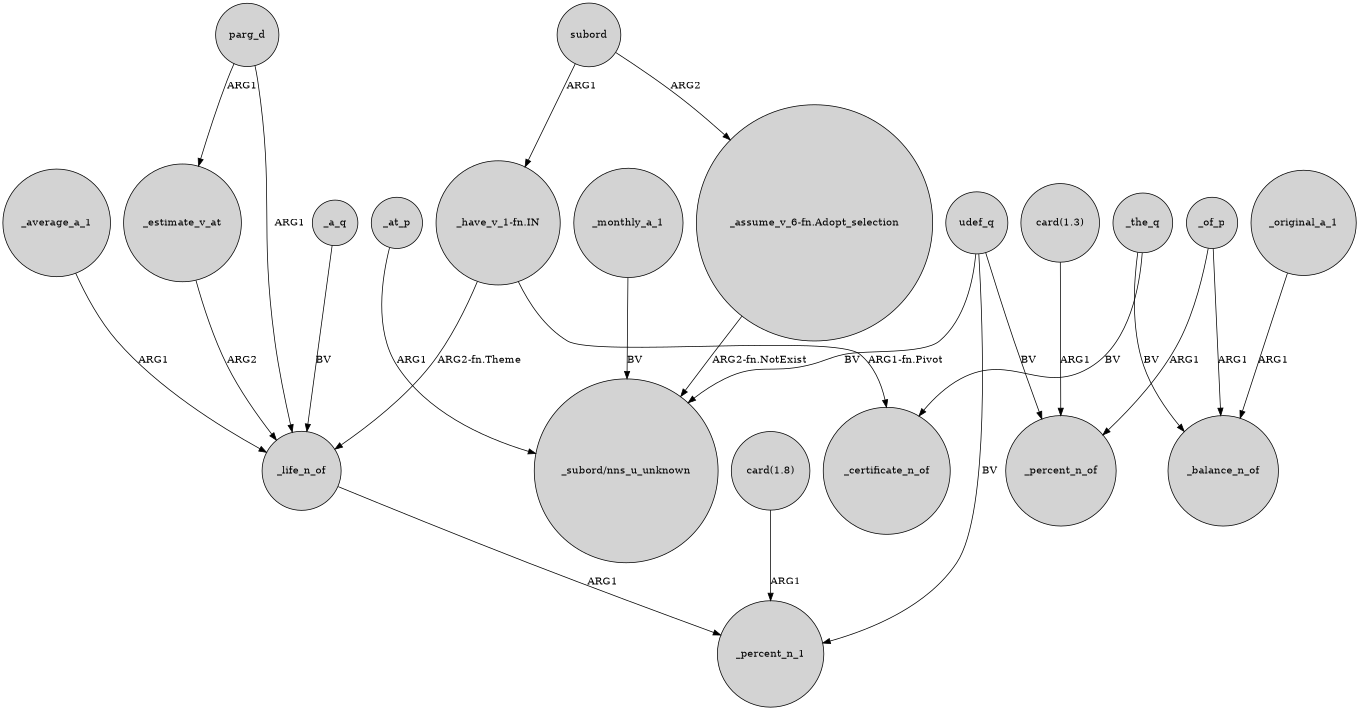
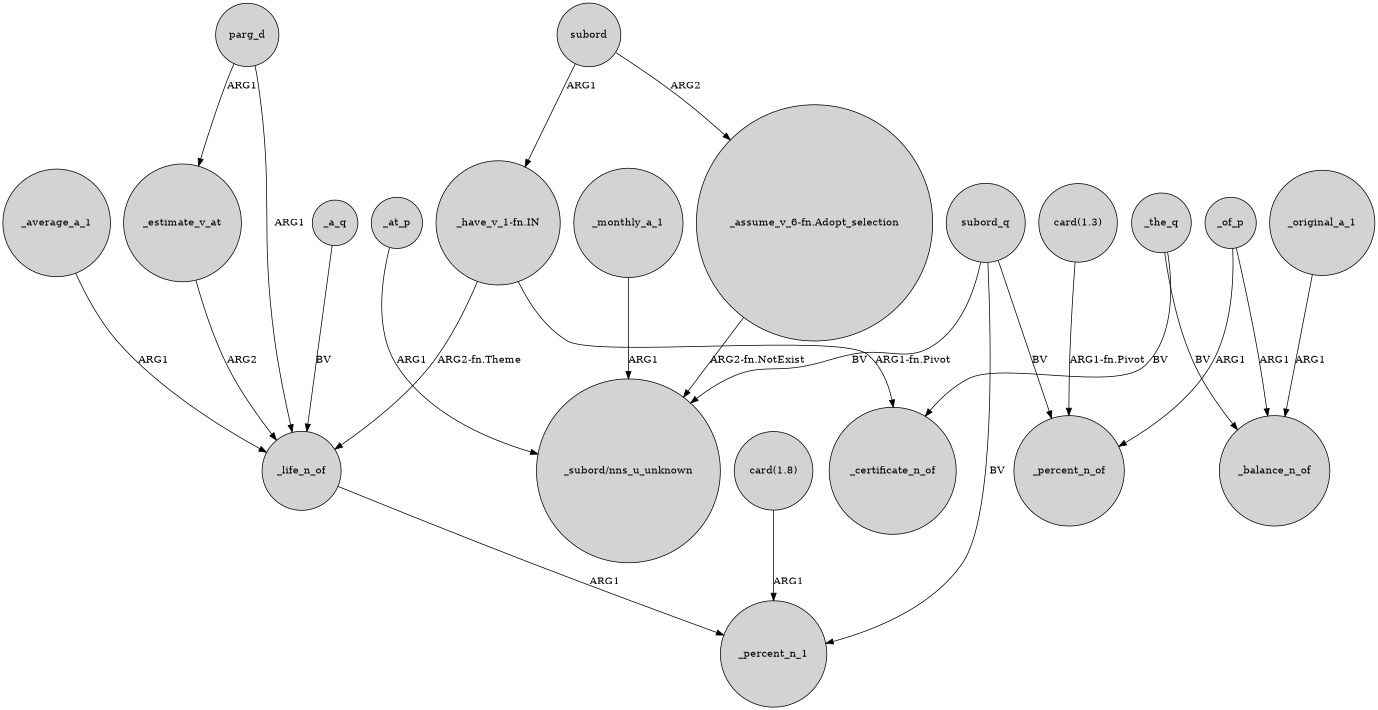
(977, 223) -> (986, 223)
(635, 360) -> (644, 360)
(1075, 360) -> (1107, 360)
